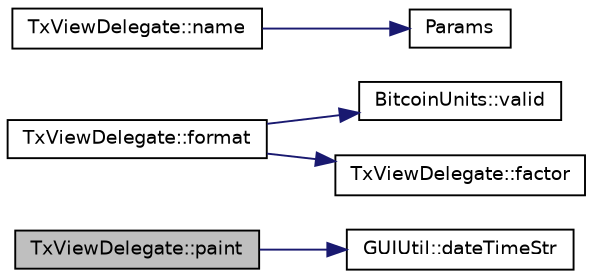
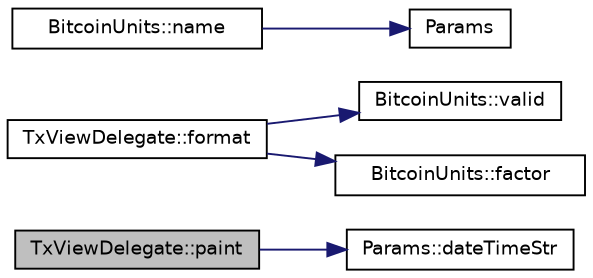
(137, 29) -> (137, 29)
(460, 175) -> (460, 175)
(460, 250) -> (460, 250)
